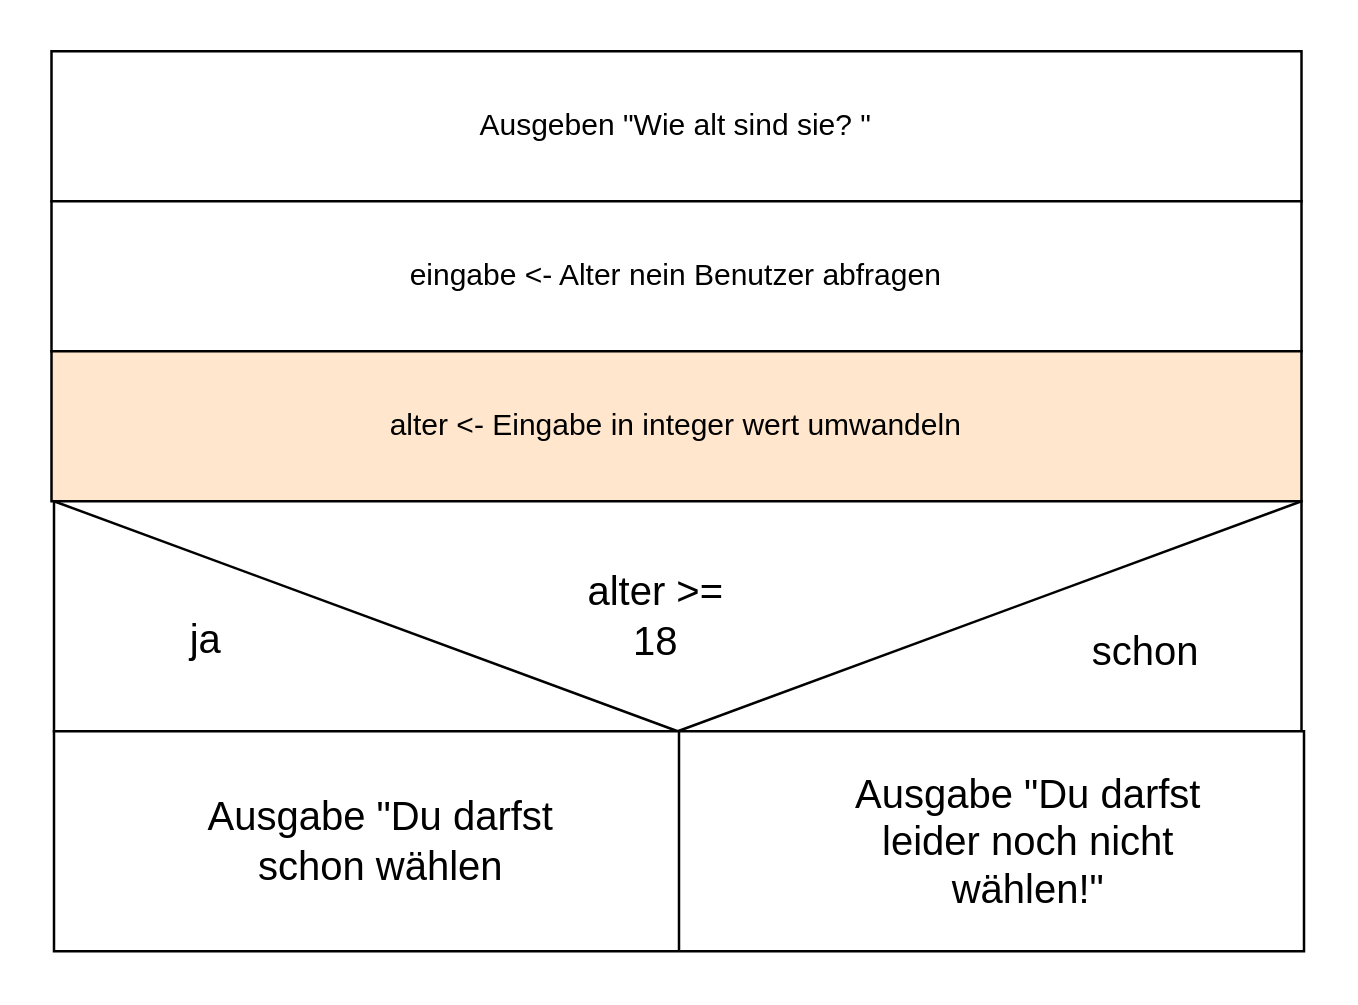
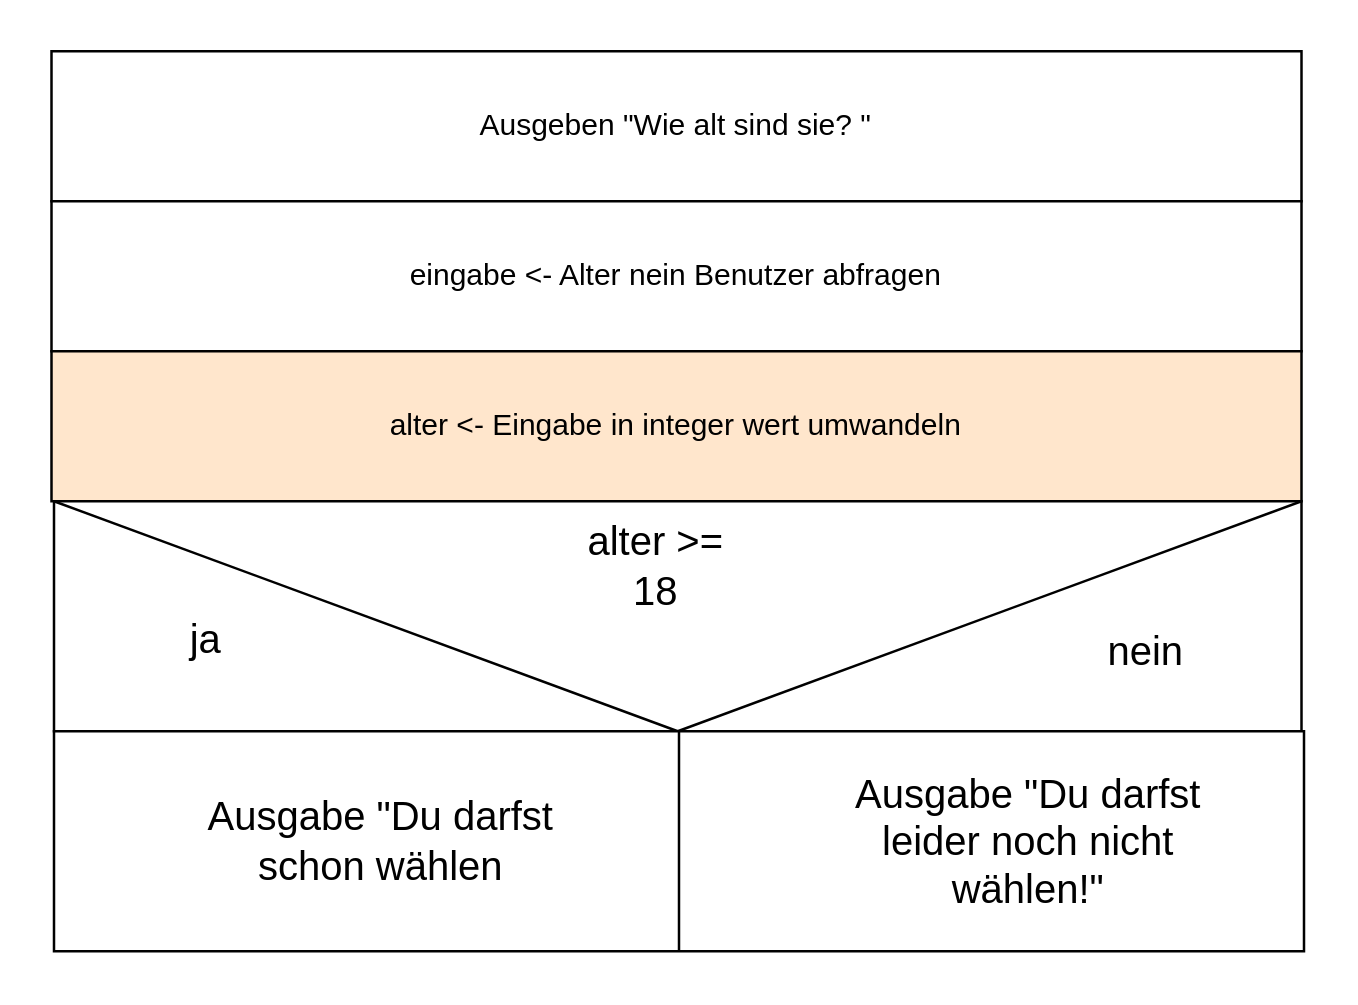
(656, 616) -> (656, 566)
(1146, 651) -> (1146, 651)
